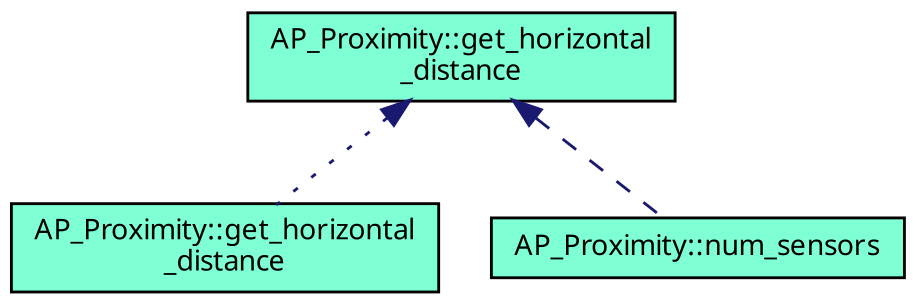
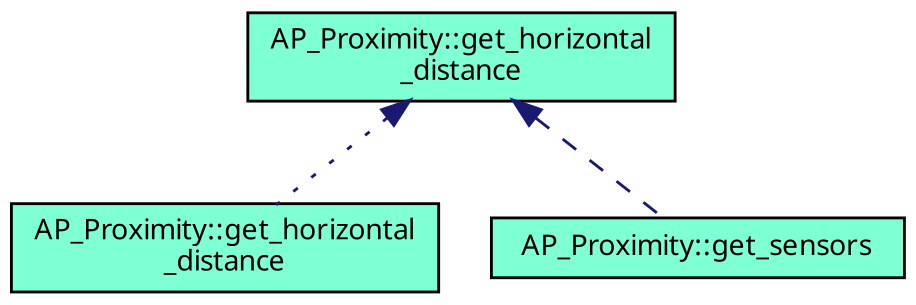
(698, 248) -> (698, 248)
